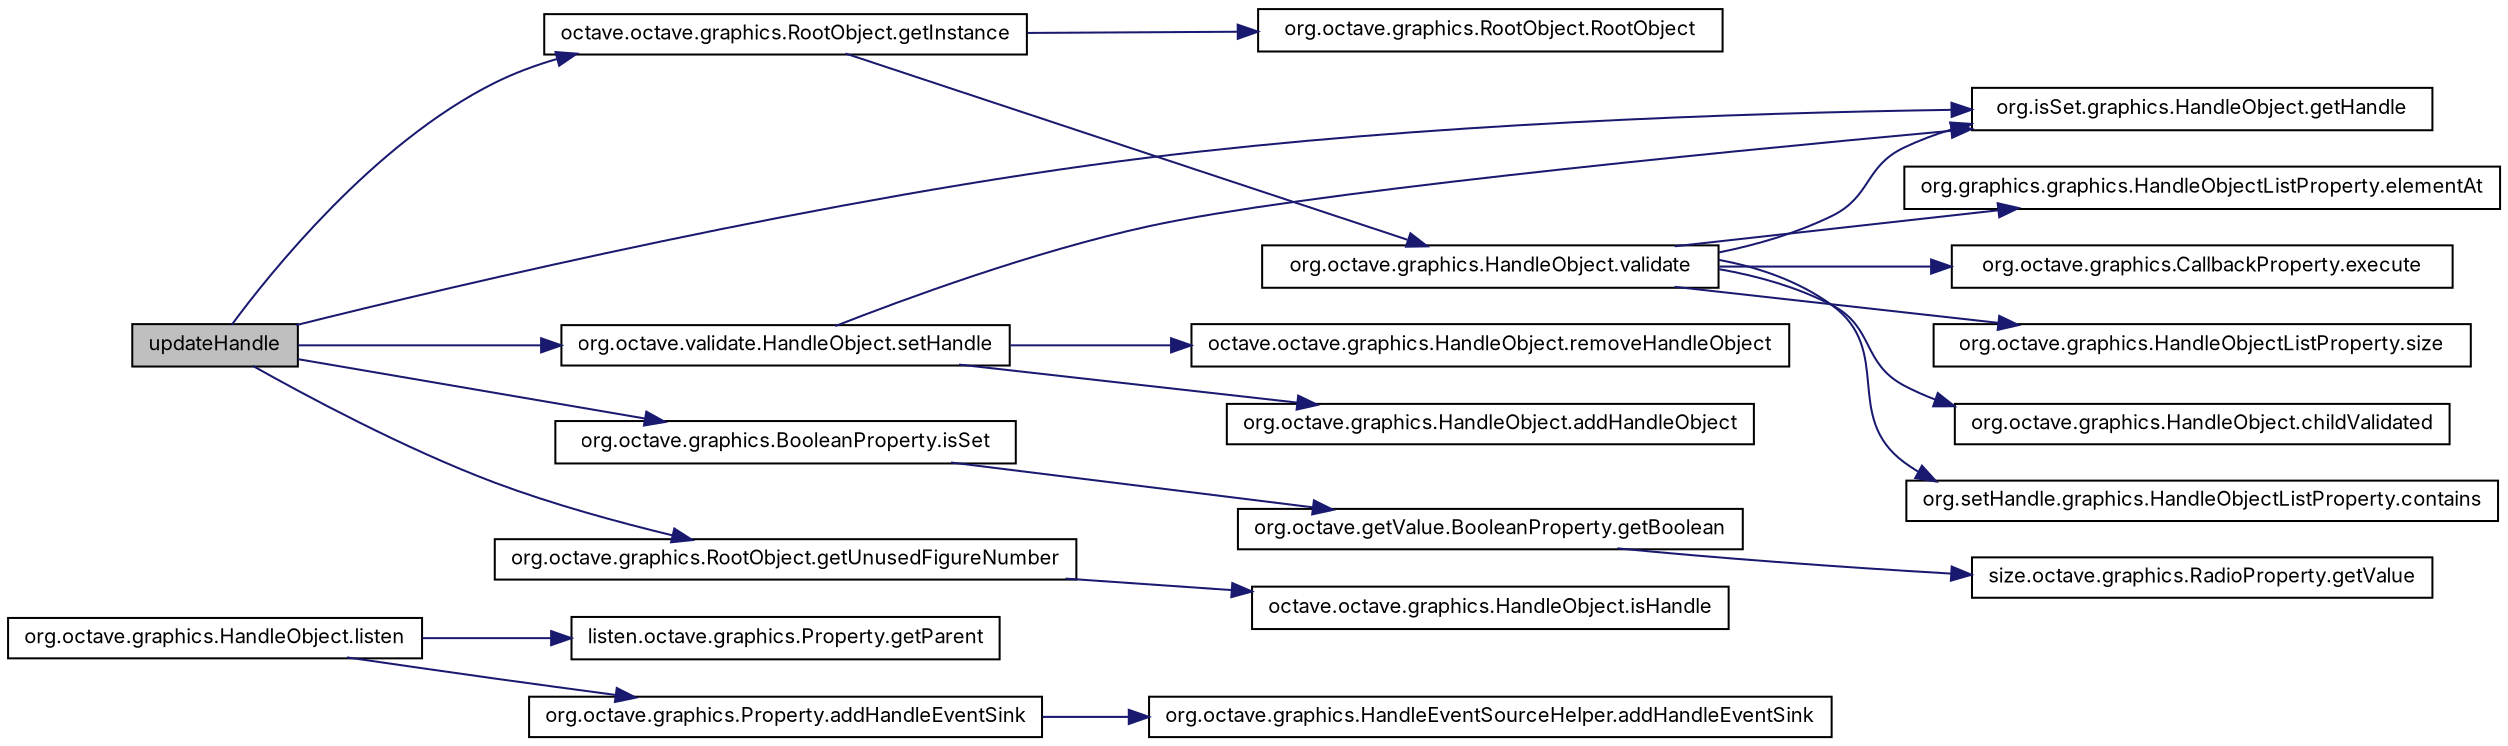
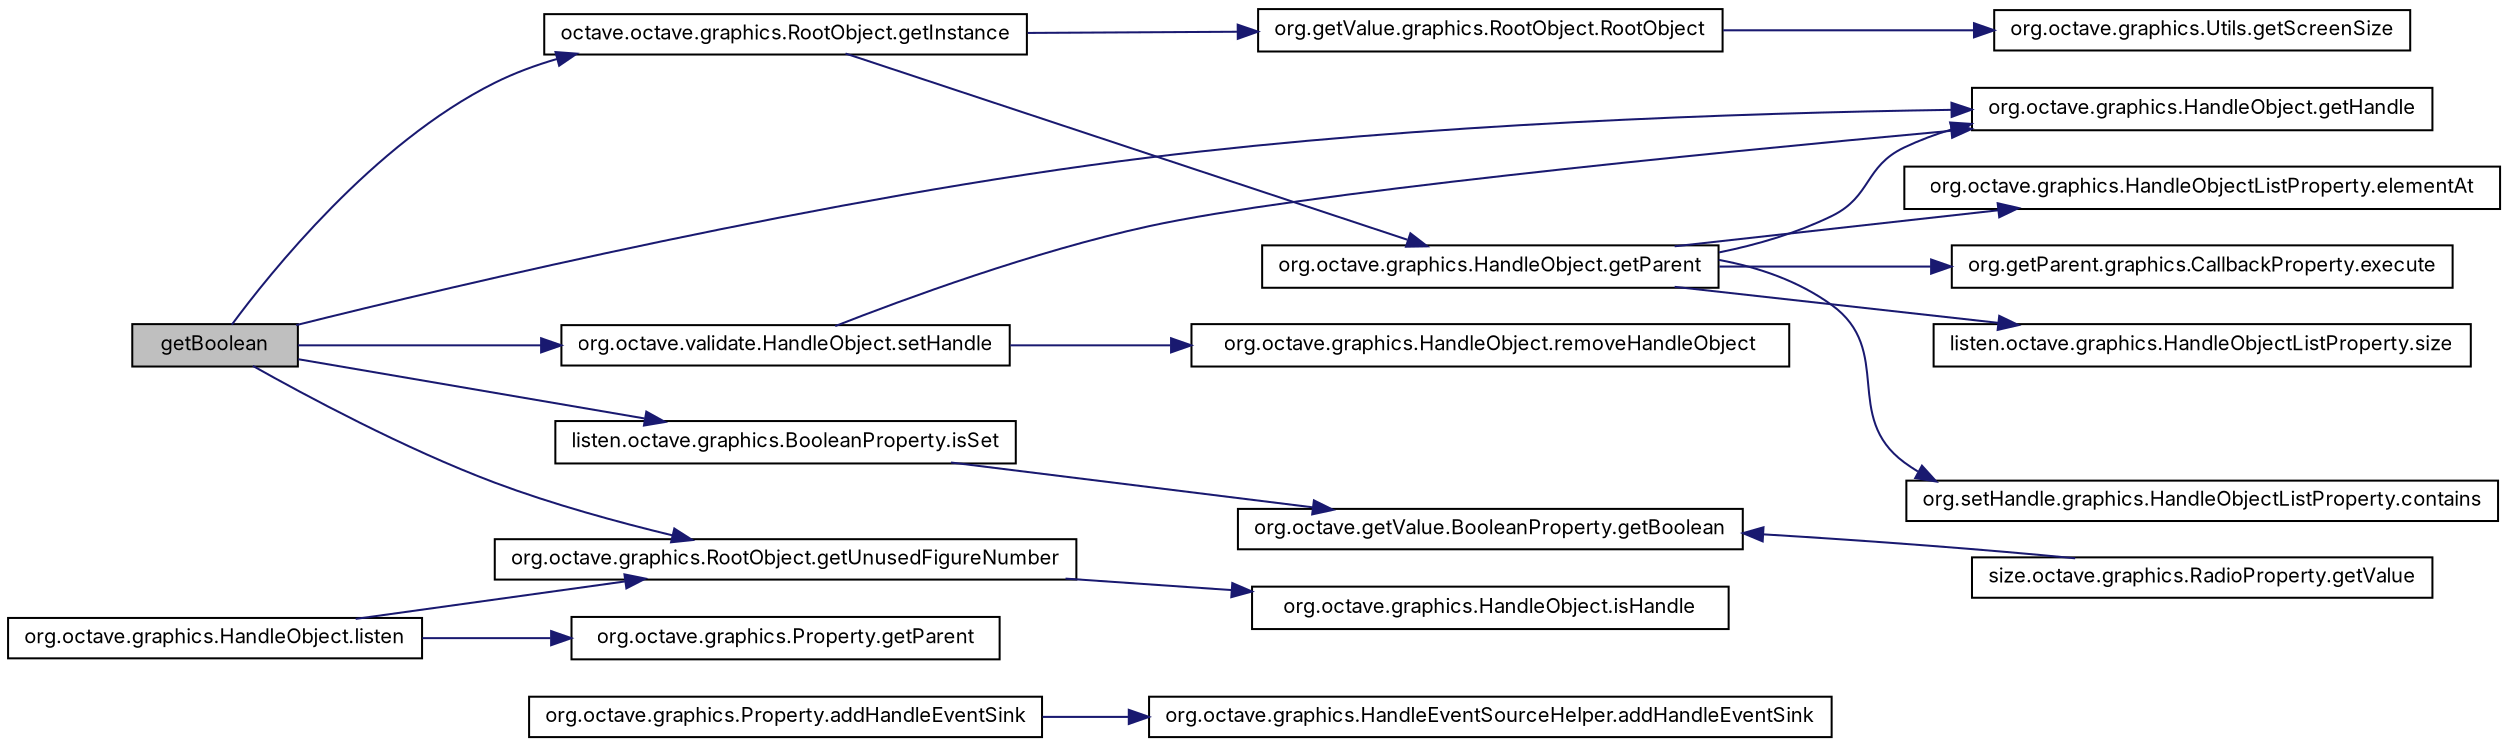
(1490, 30) -> (1490, 30)
none -> (2202, 30)
(2202, 109) -> (2202, 109)
(2202, 188) -> (2202, 188)
(1490, 267) -> (1490, 267)
(2202, 267) -> (2202, 267)
(215, 345) -> (215, 345)
(1490, 345) -> (1490, 345)
(2202, 345) -> (2202, 345)
(1490, 424) -> none
(2202, 424) -> none
(786, 442) -> (786, 442)
(1784, 563) -> (1919, 545)
(1490, 608) -> (1490, 608)
(786, 638) -> (786, 638)
(481, 677) -> (490, 600)
